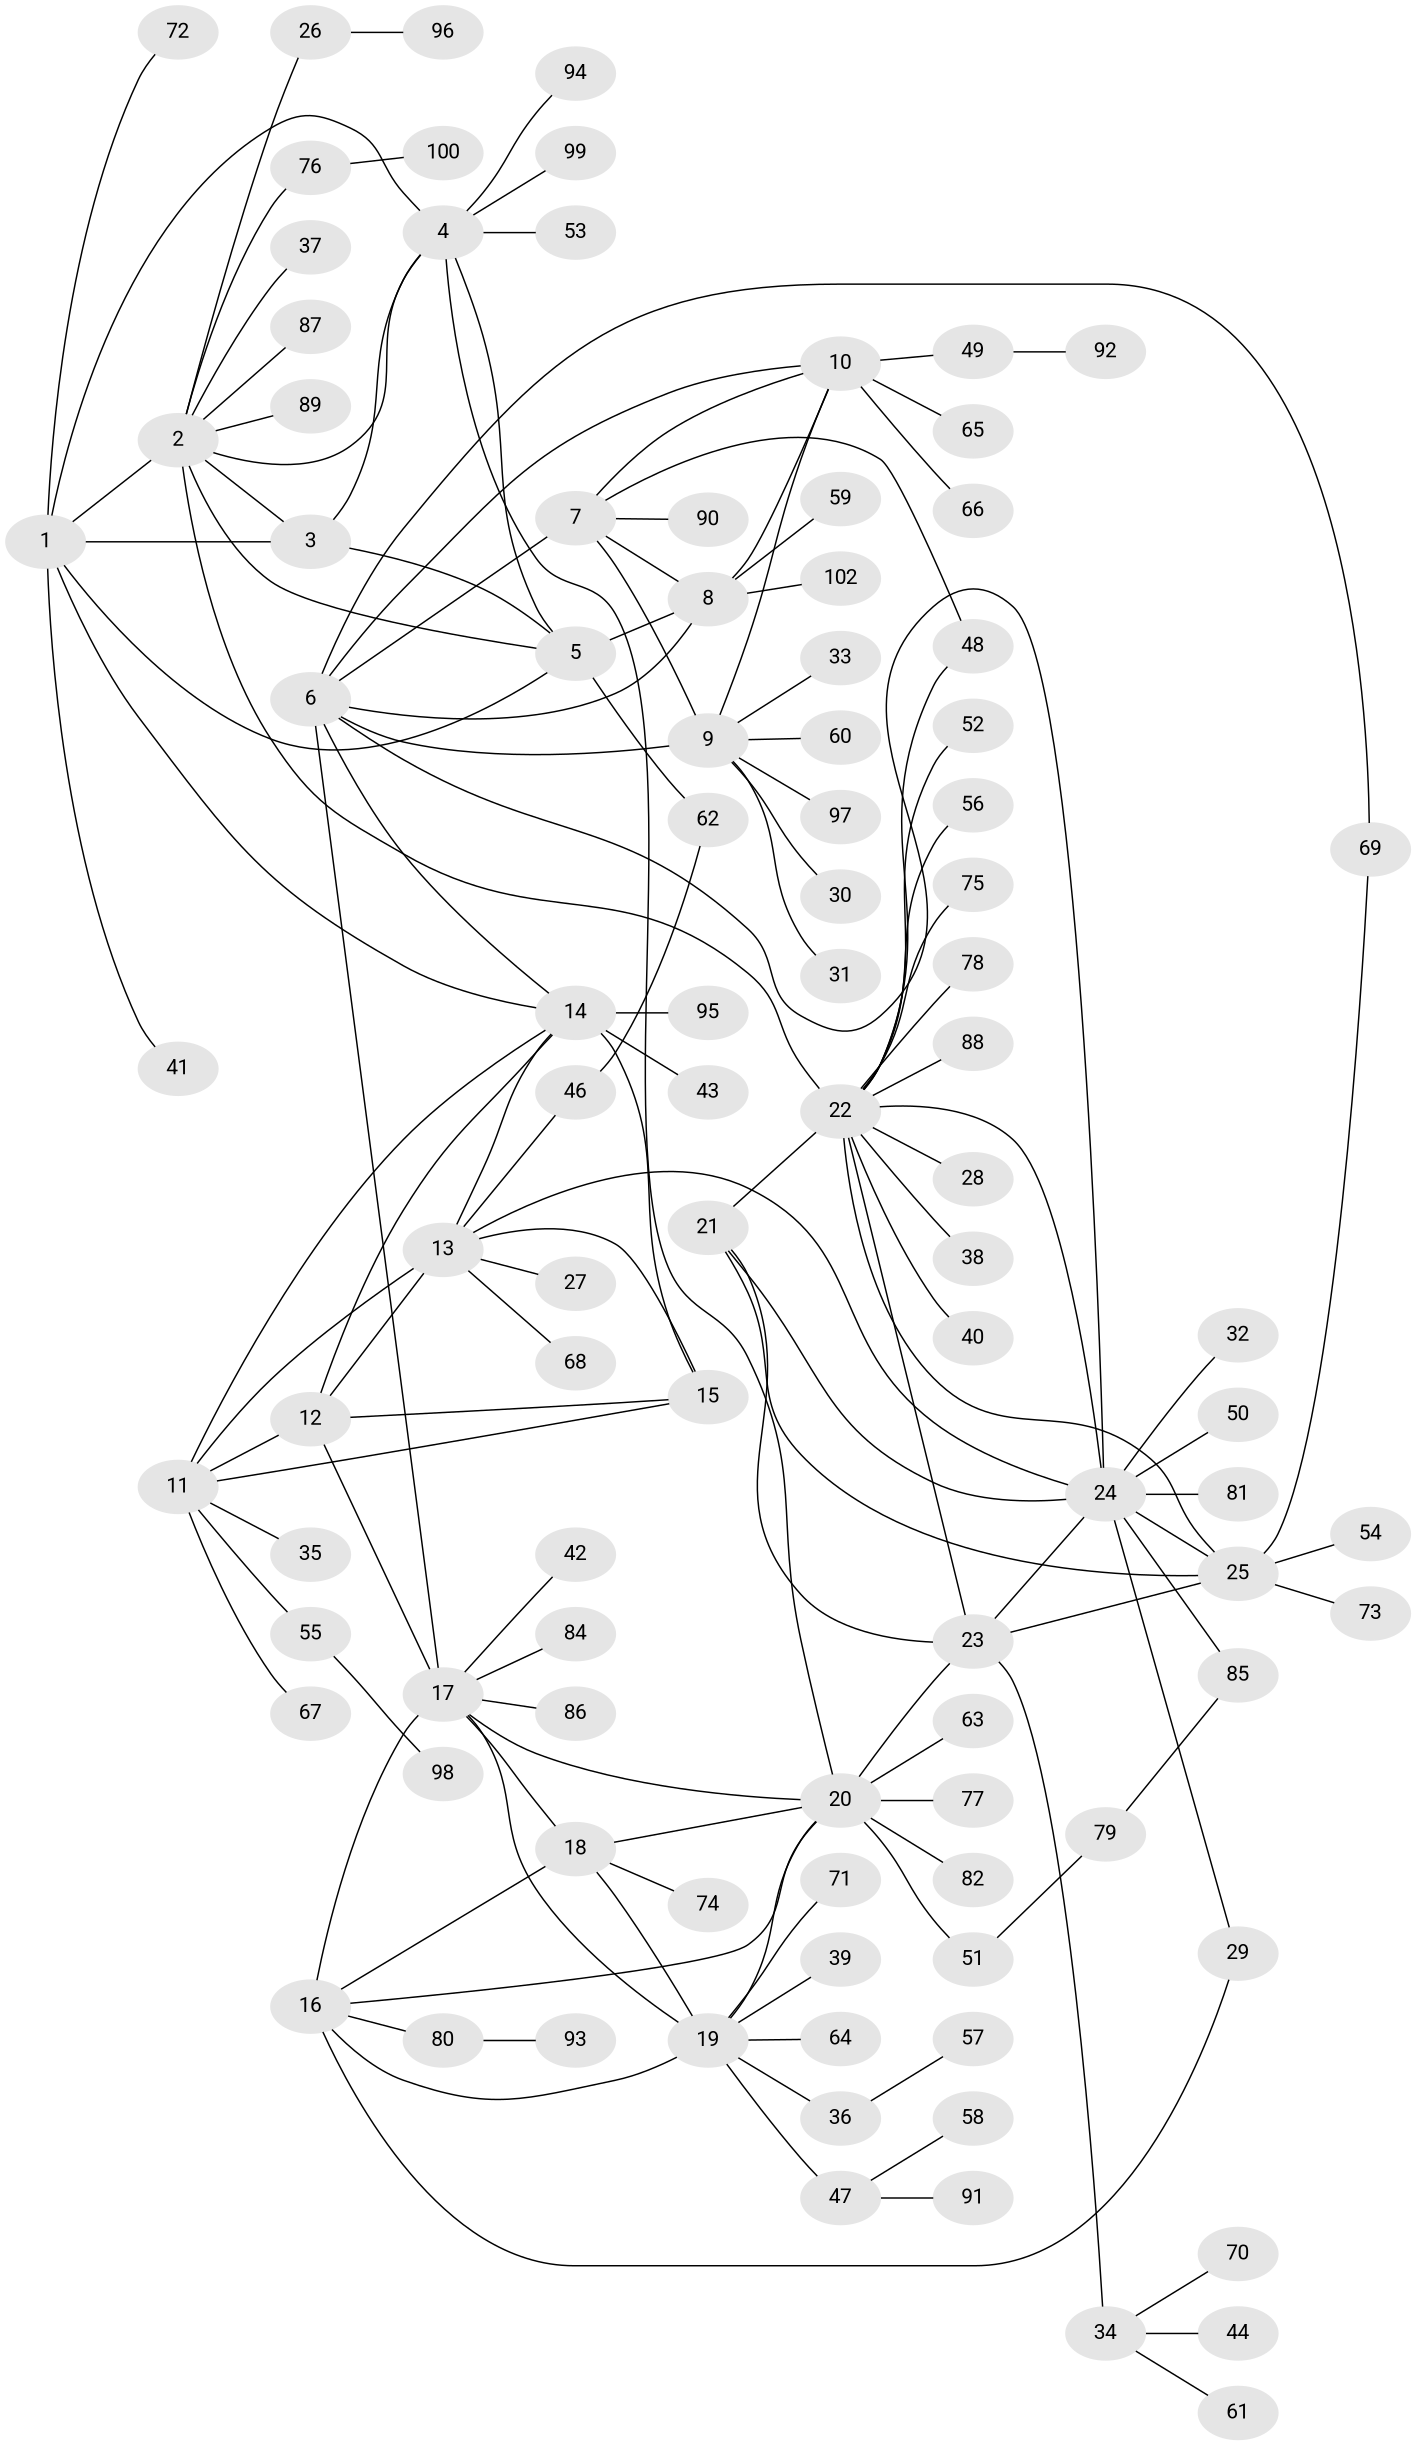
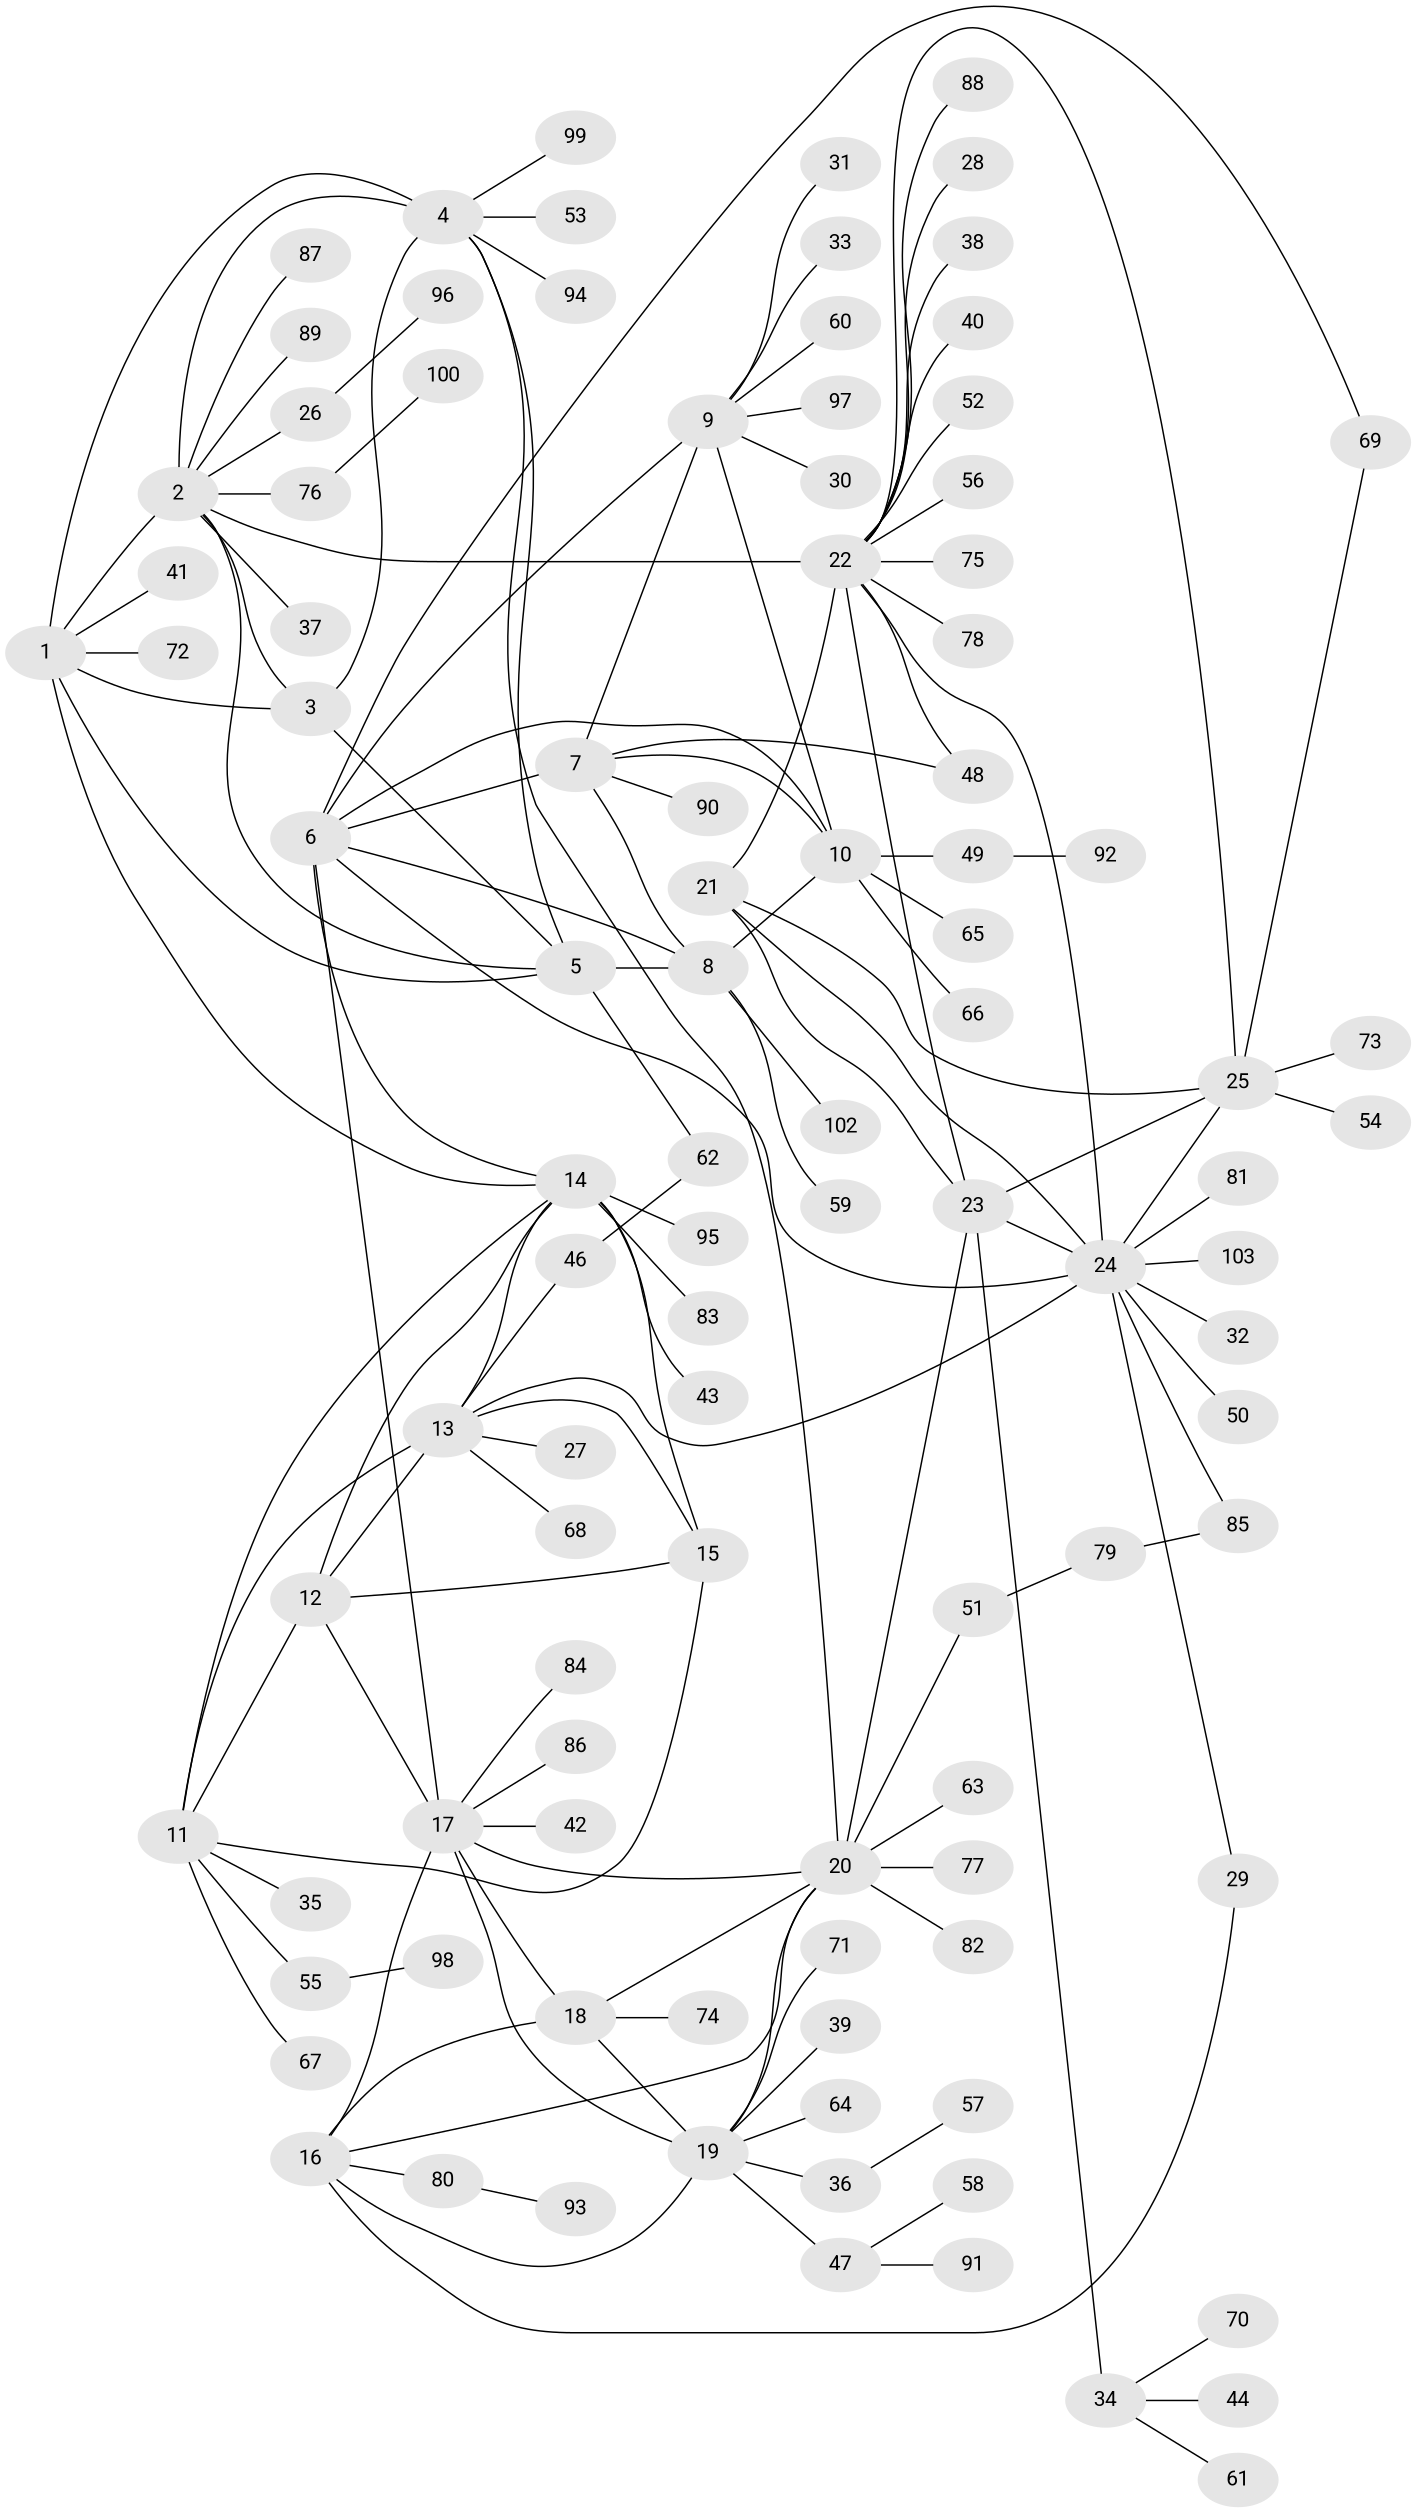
none -> (1238, 1258)
none -> (708, 1318)
